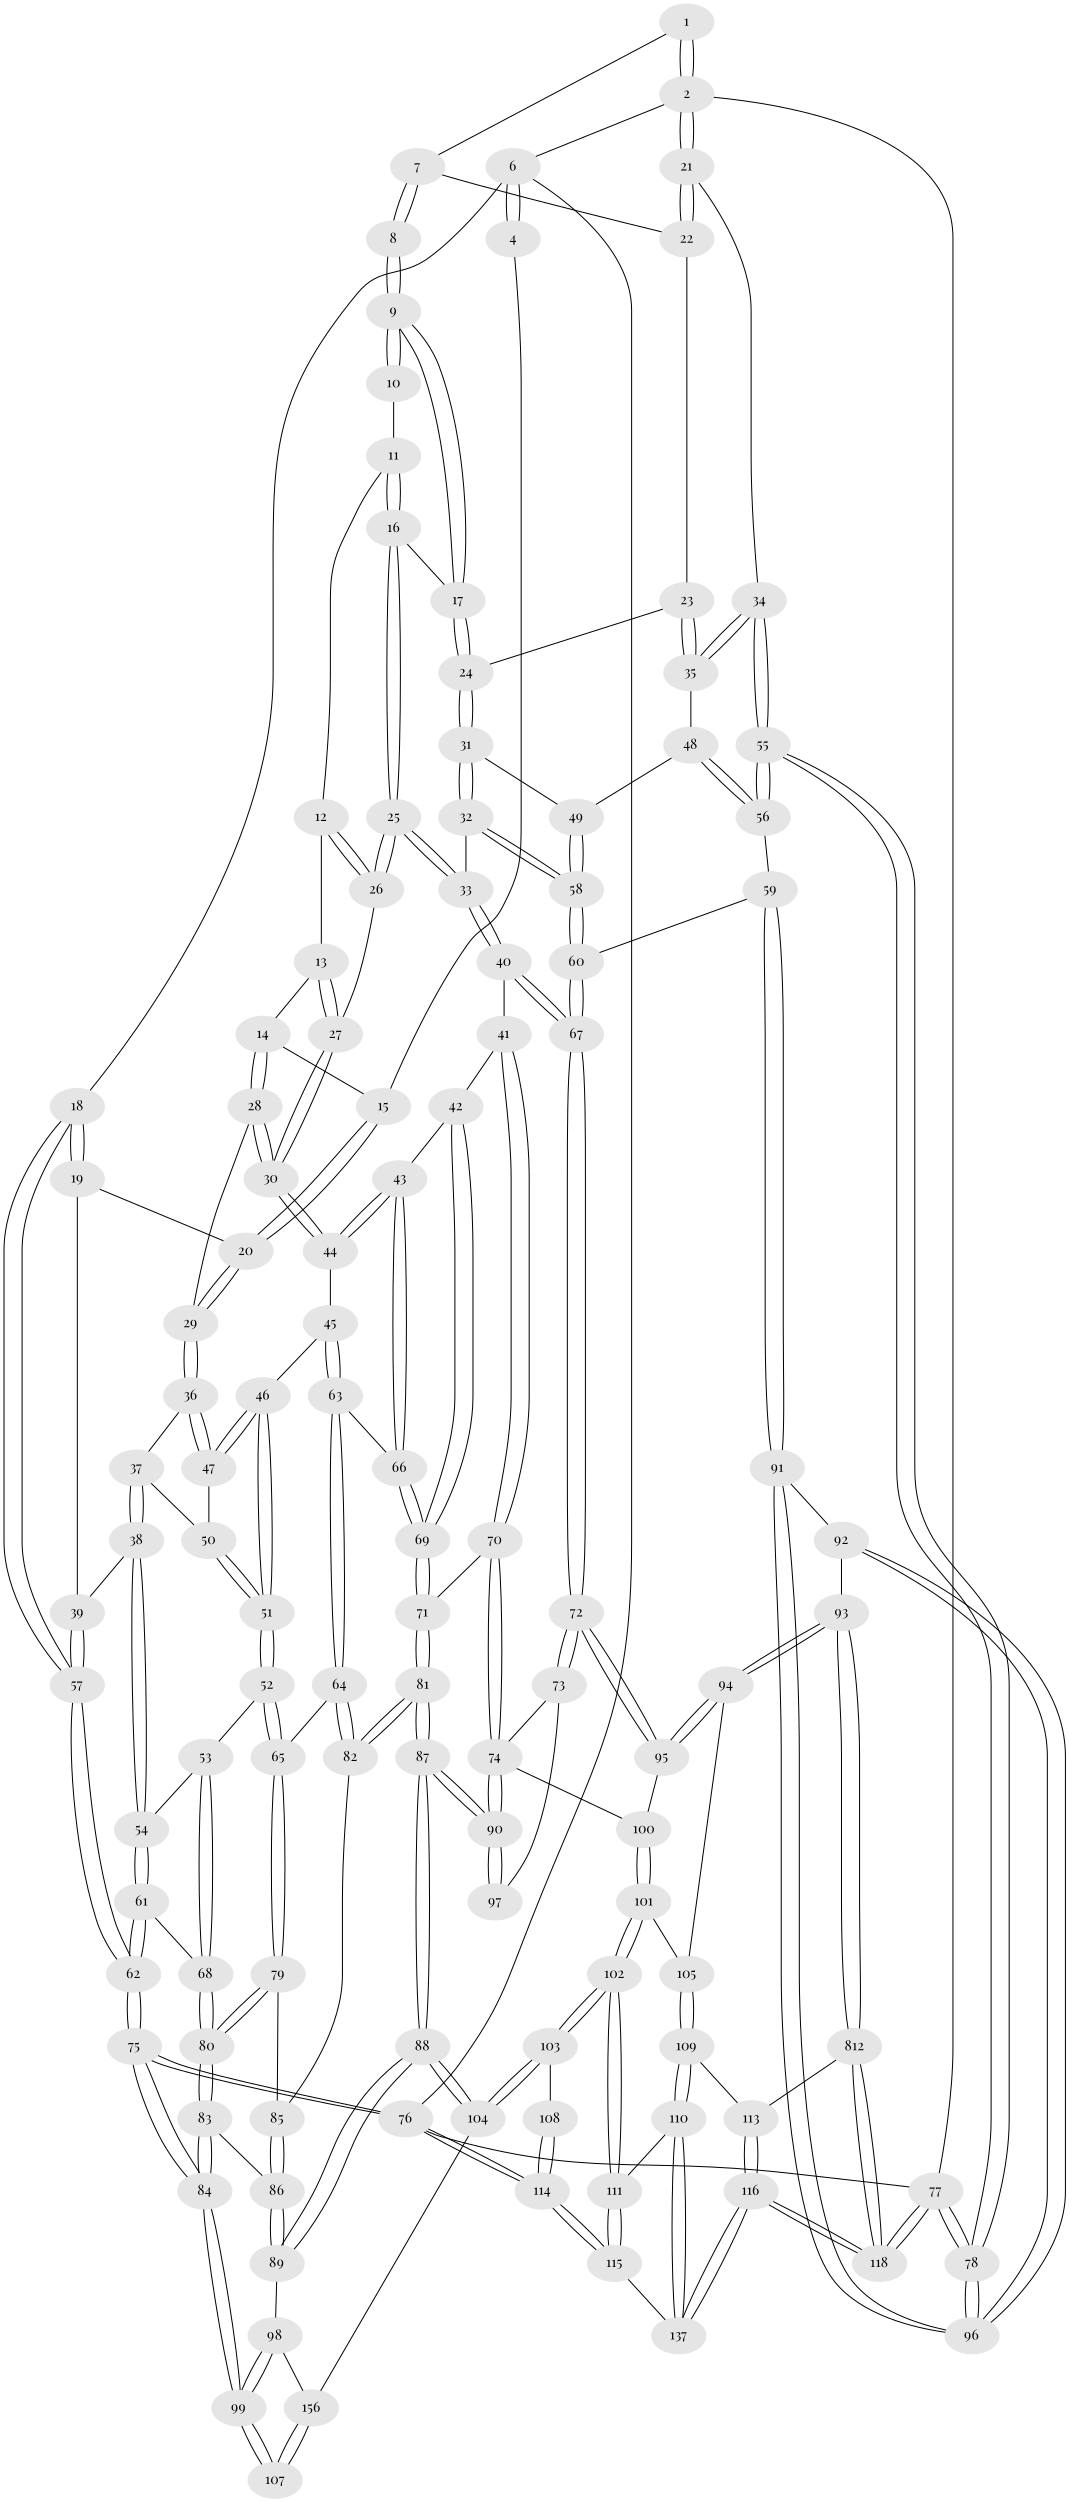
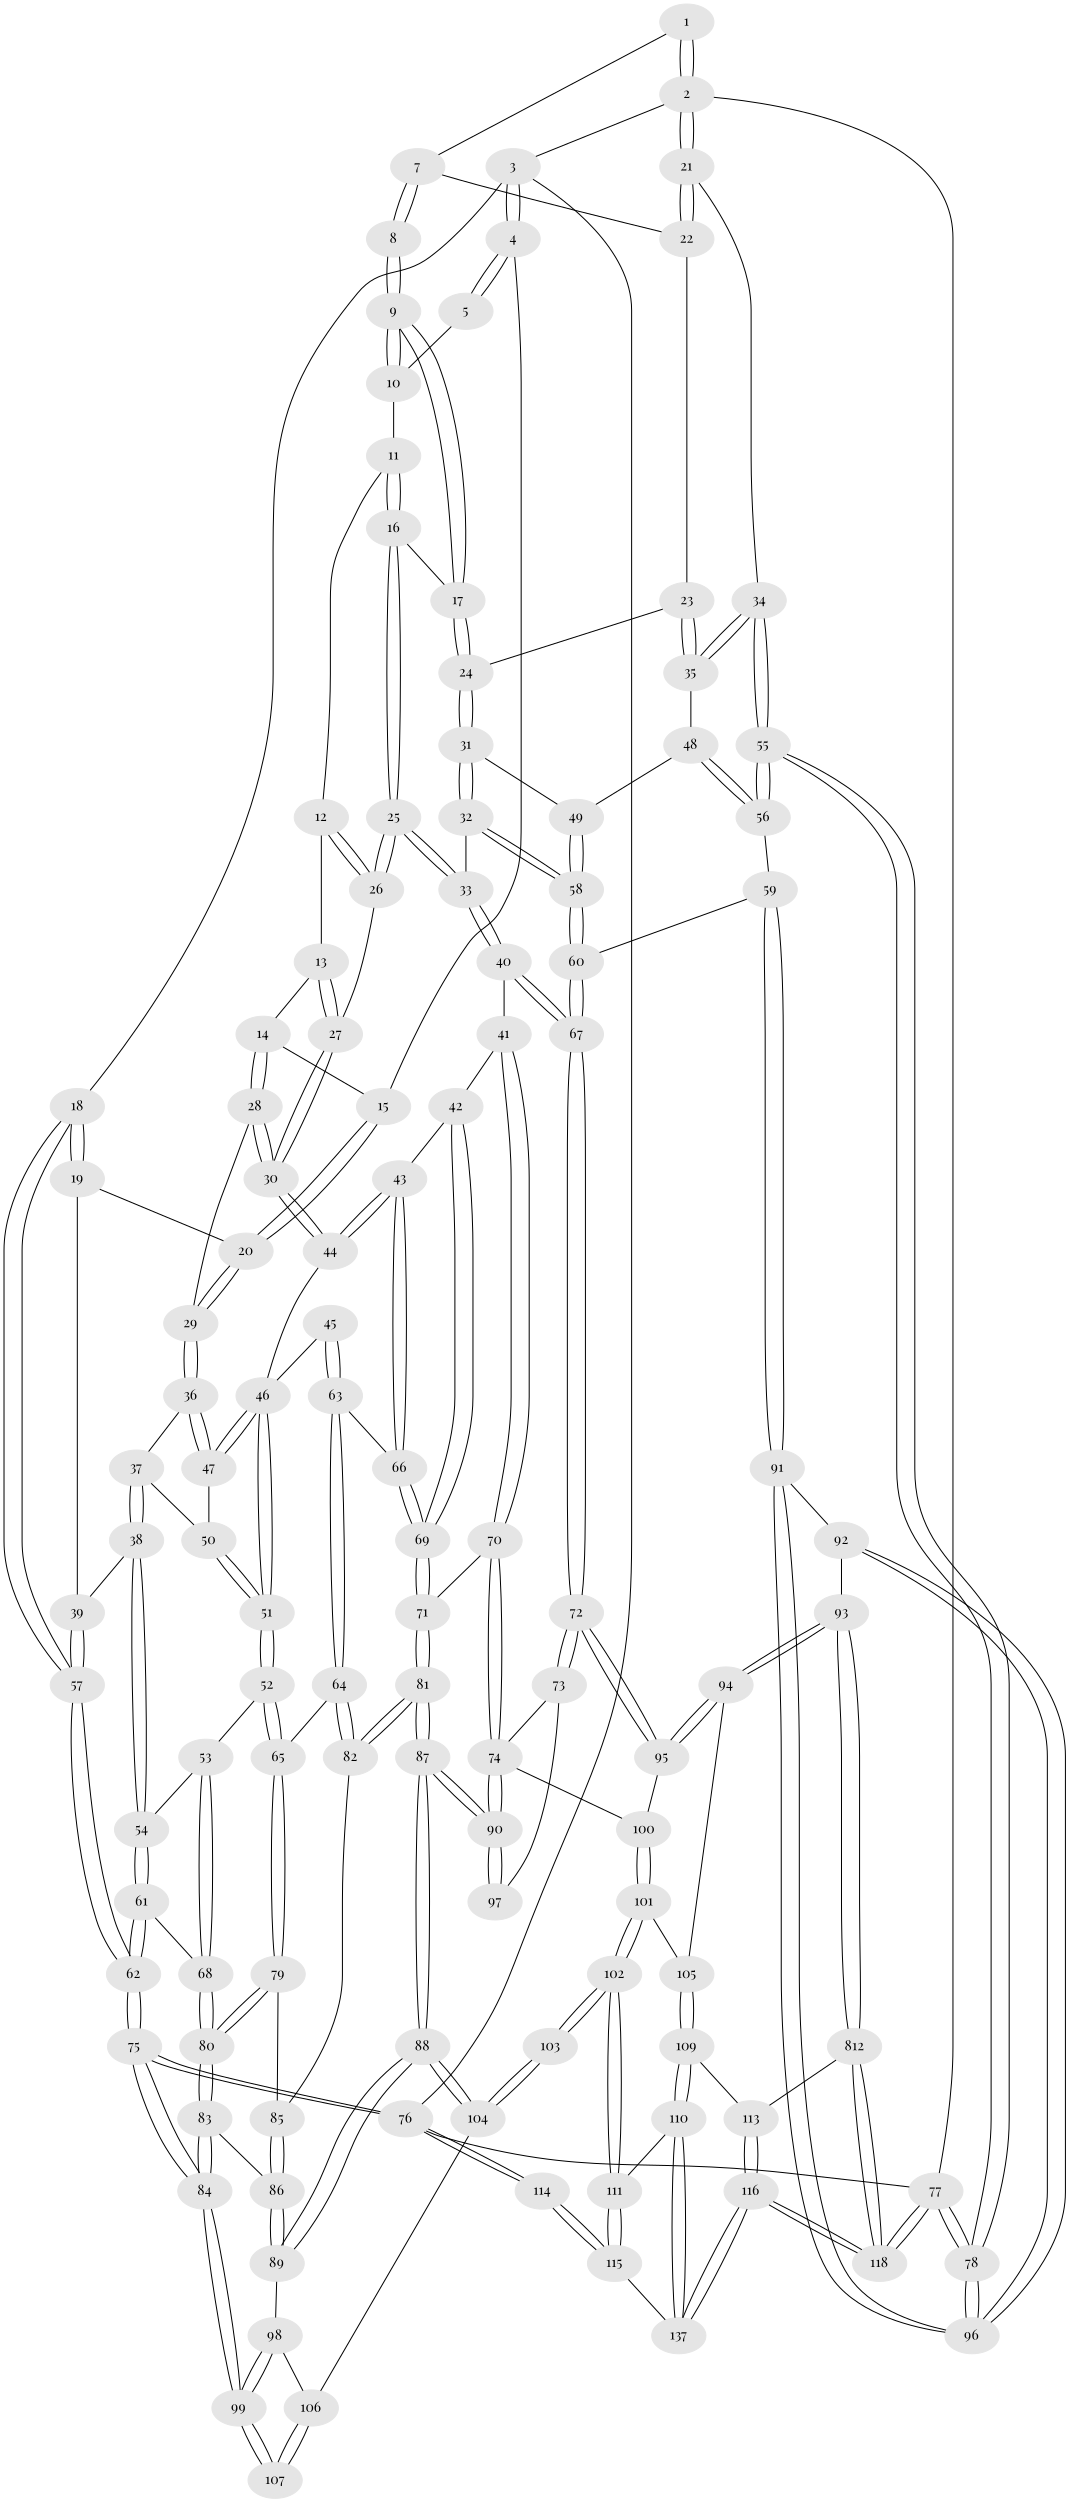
(513, 167) -> (513, 167)
none -> (466, 311)
(330, 1287) -> (287, 1320)
(550, 2119) -> none
(311, 2408) -> (311, 2408)
